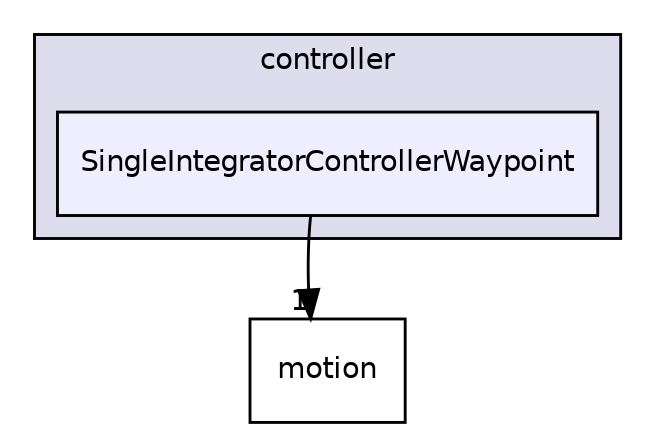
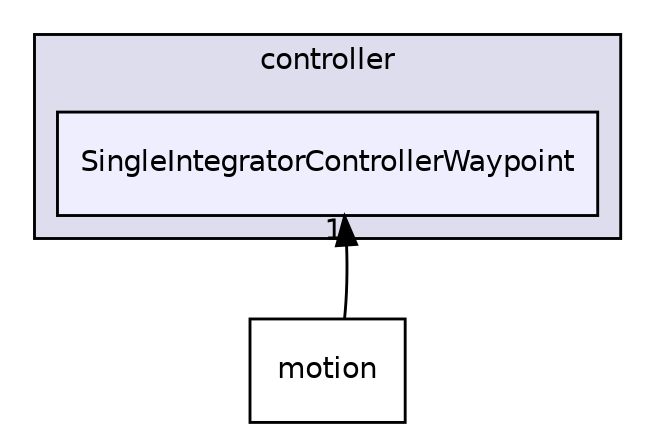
(308, 257) -> (347, 282)
